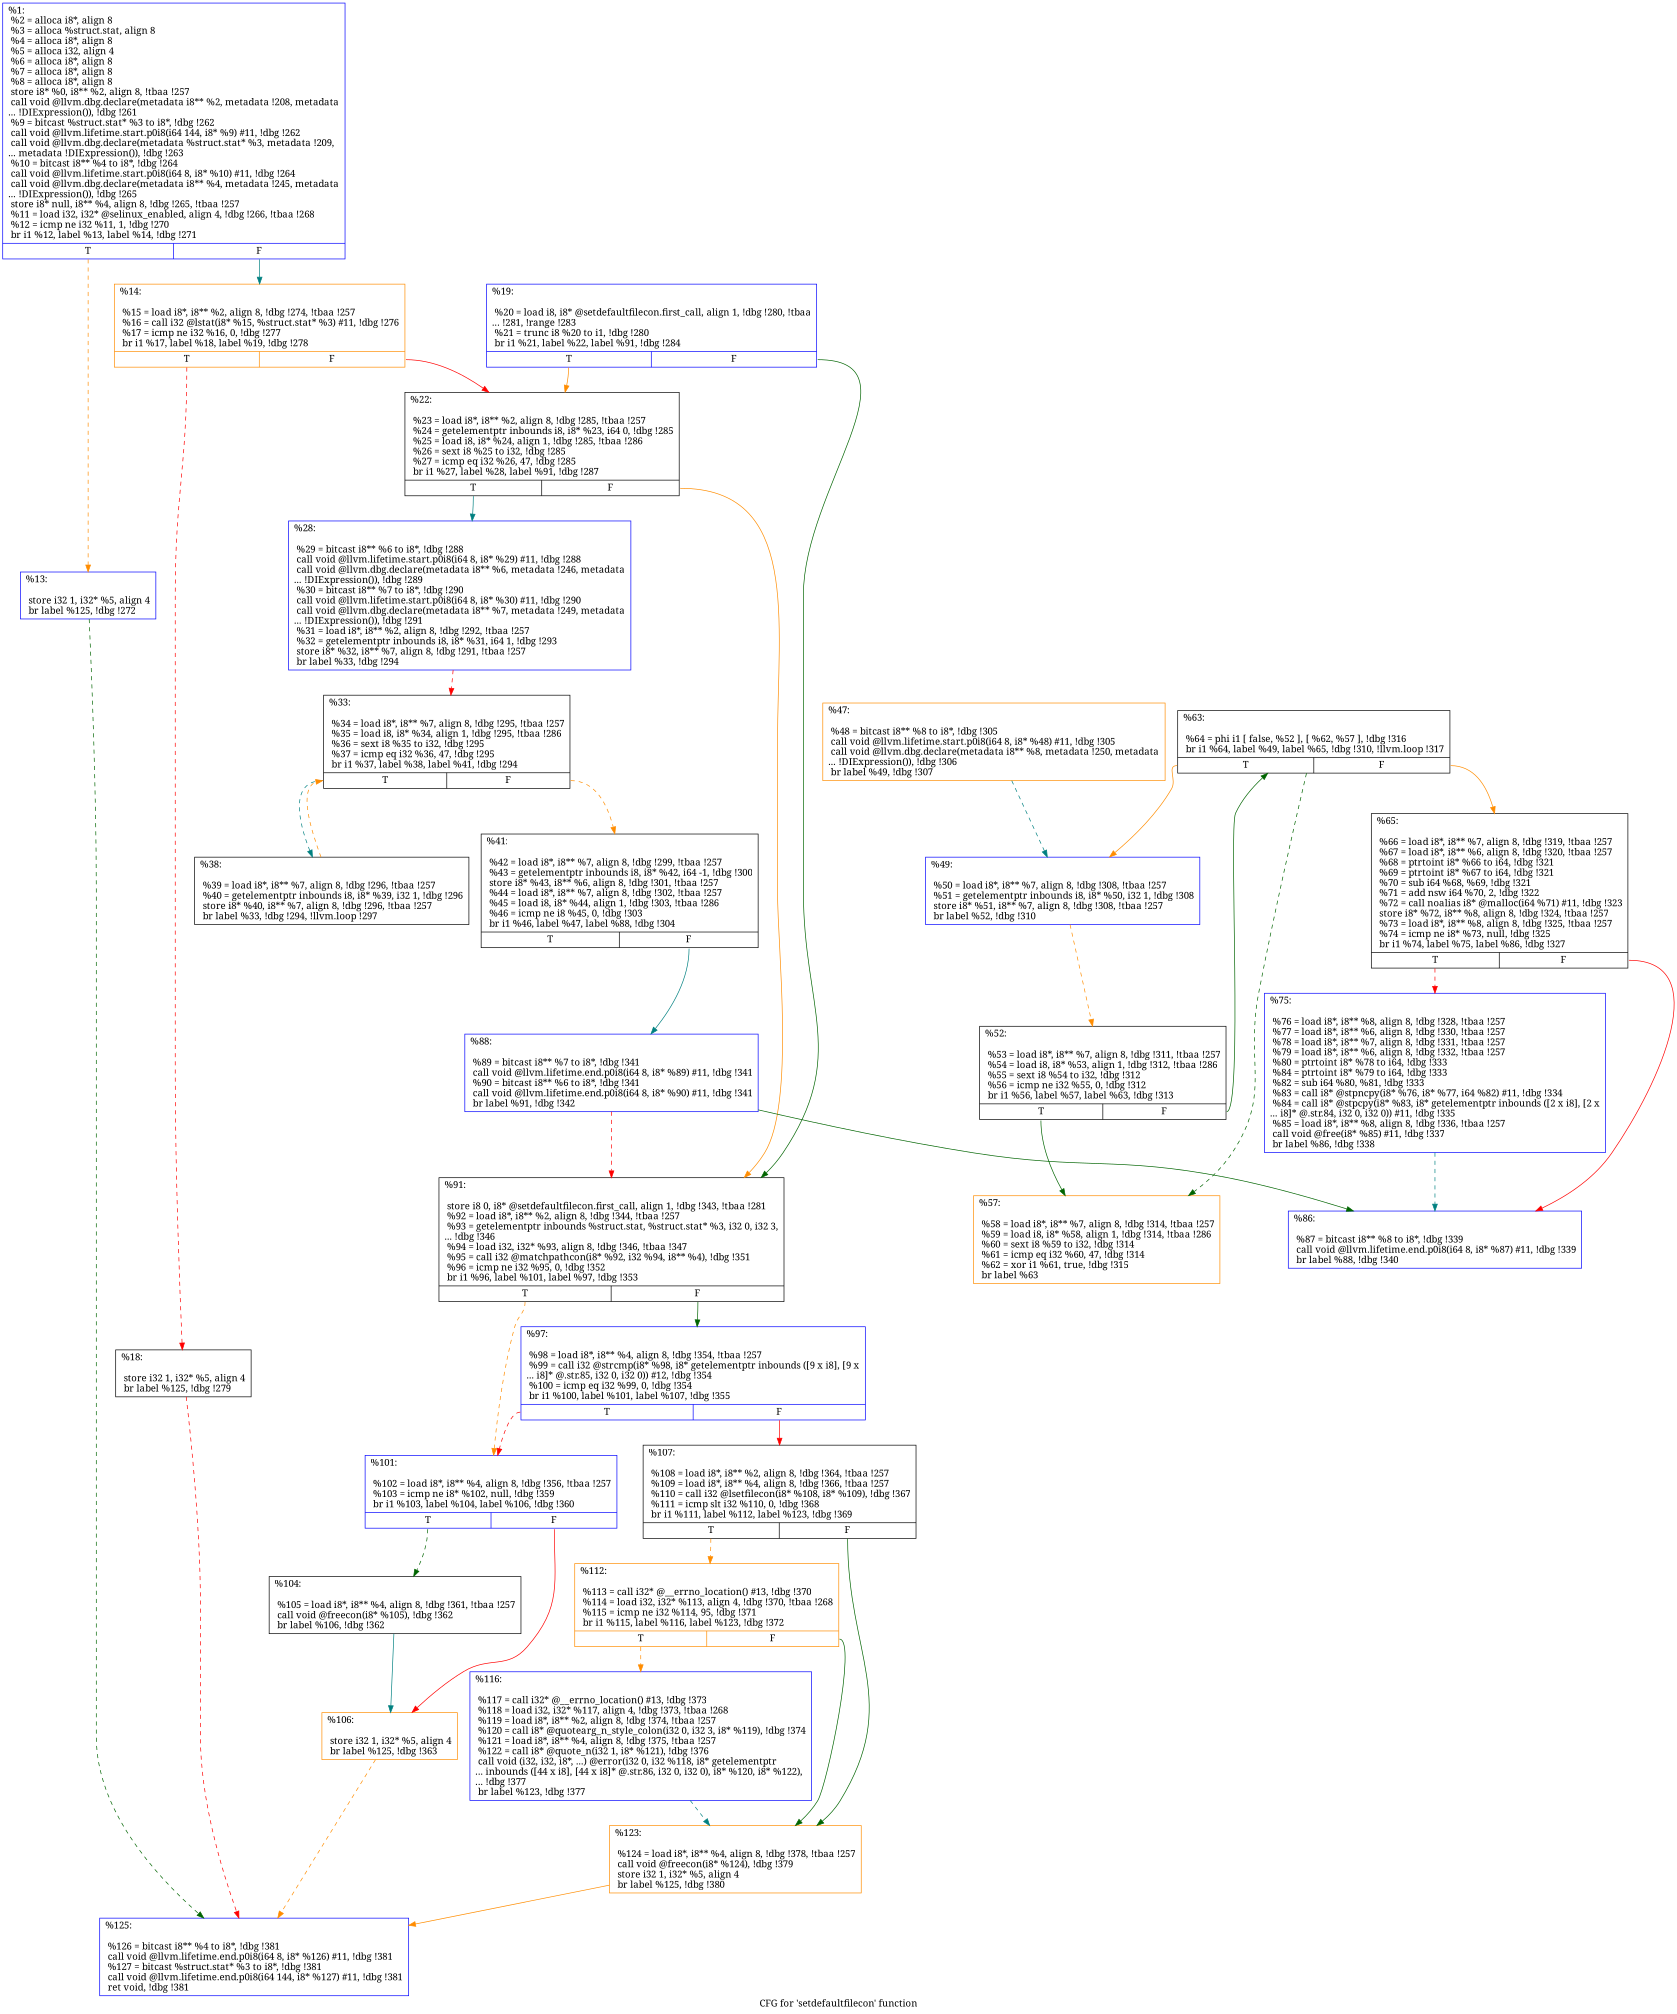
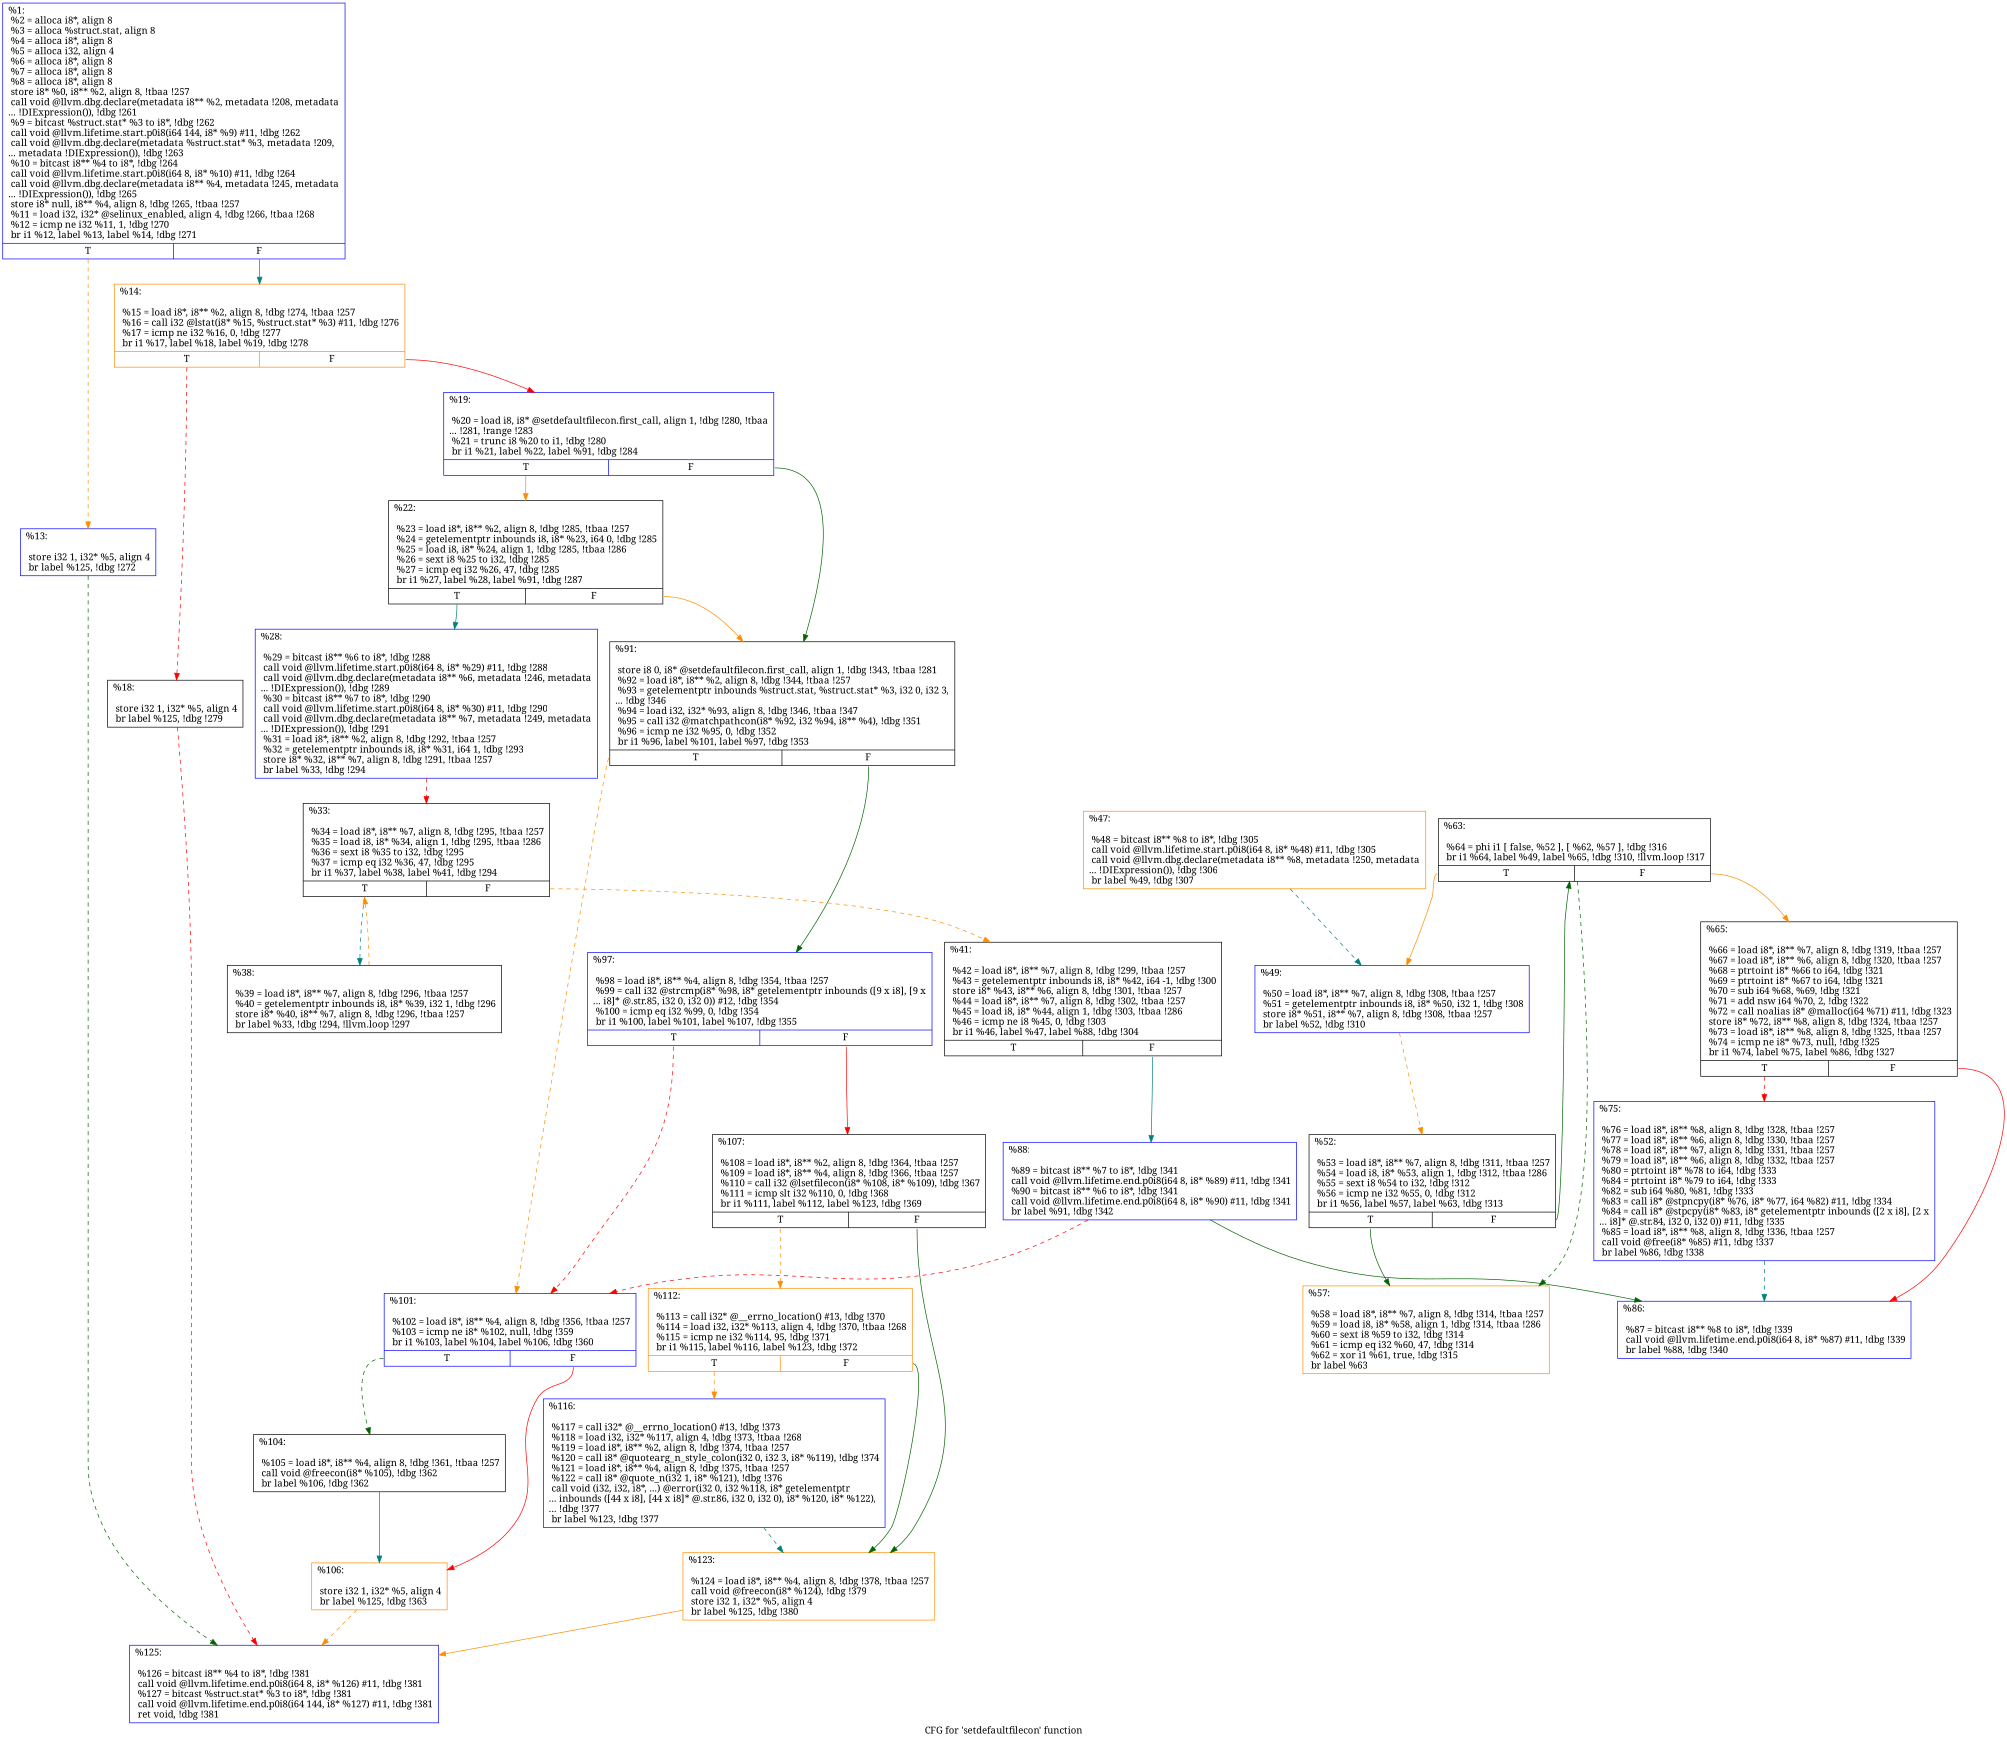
(447, 368) -> (469, 369)
(611, 1141) -> (857, 1279)
